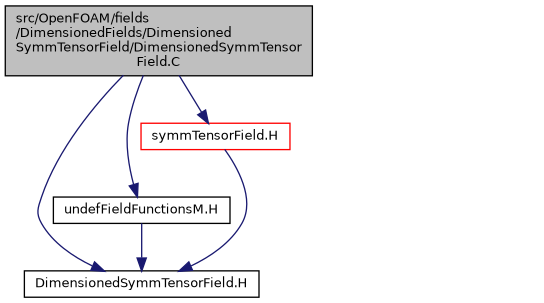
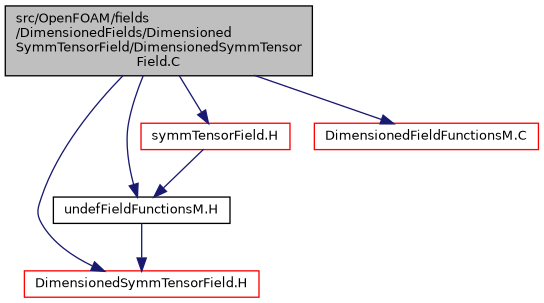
none -> (426, 136)
(244, 217) -> (184, 169)
(142, 284) -> (142, 284)
